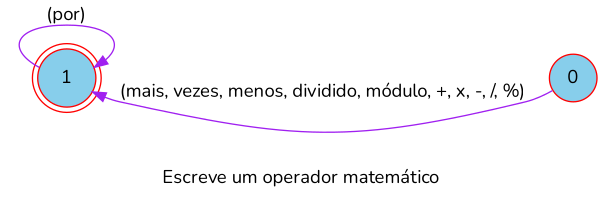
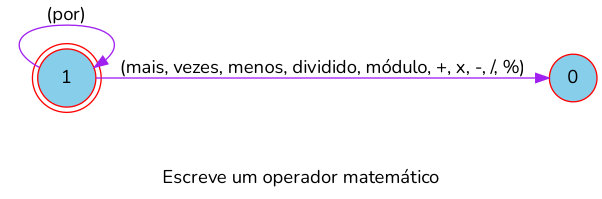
(330, 132) -> (316, 78)
